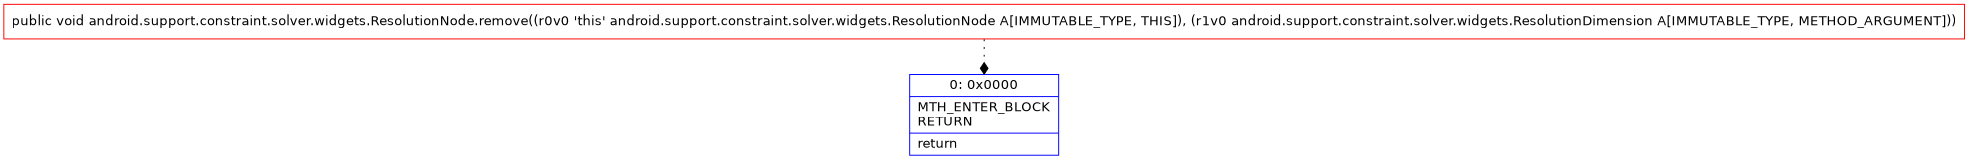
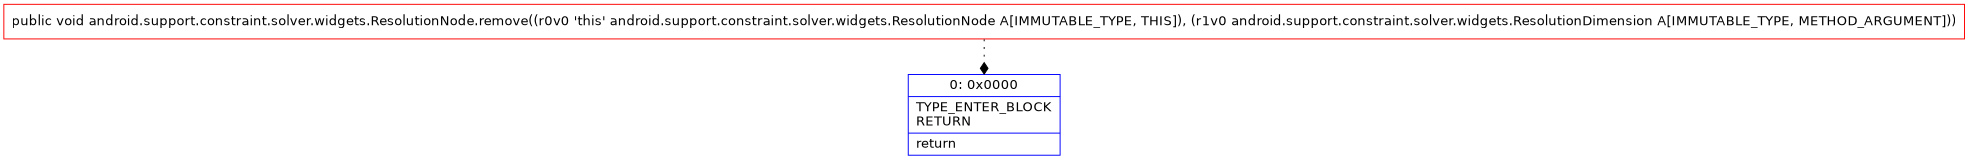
(984, 107) -> (984, 107)
